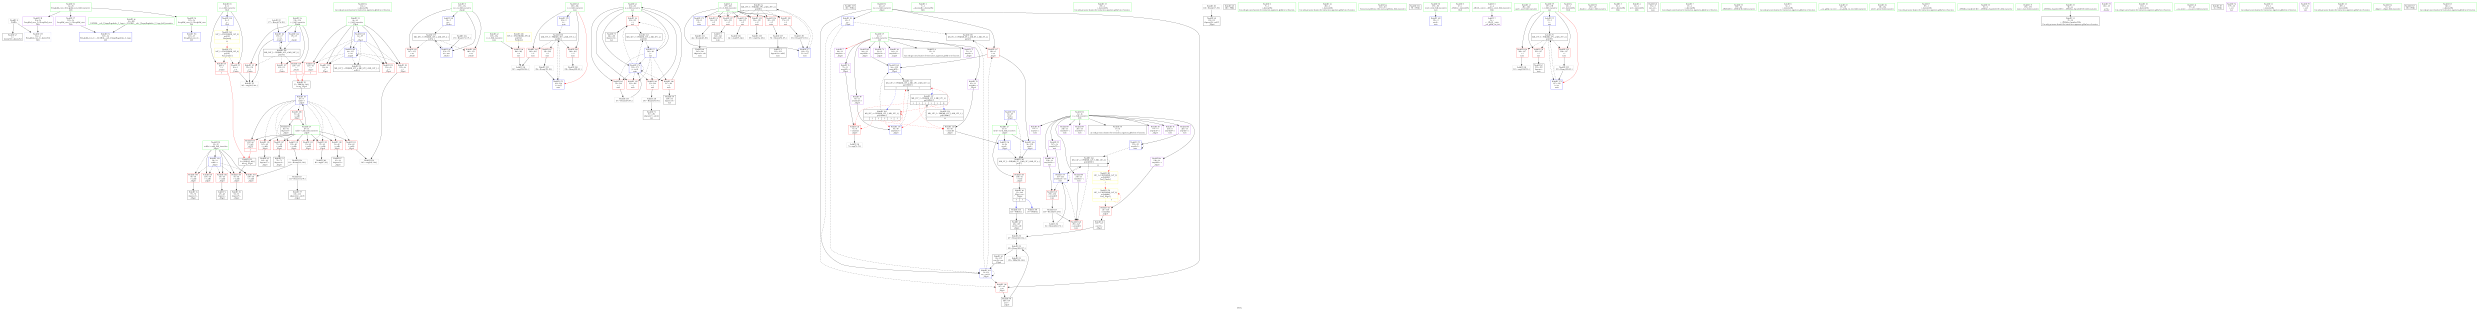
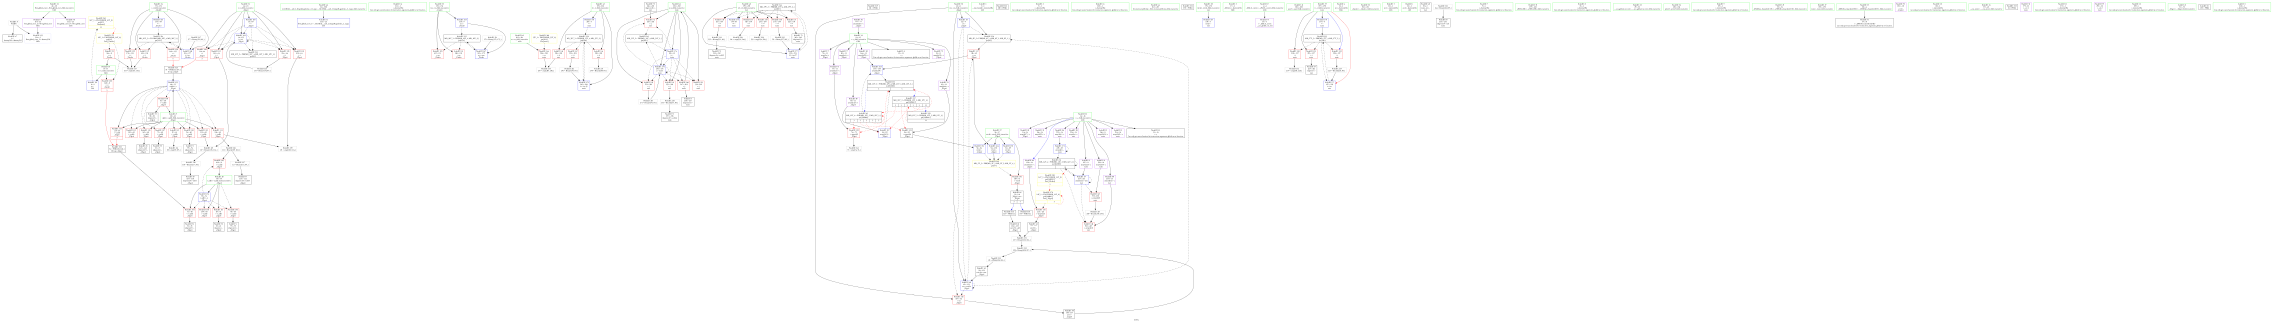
(1102, 7) -> none
(950, 20) -> (976, 22)
(71, 21) -> none
(192, 21) -> (71, 23)
(714, 21) -> none
(1568, 27) -> (1339, 28)
(623, 29) -> (651, 15)
(242, 36) -> (108, 61)
(192, 37) -> none
(475, 37) -> (500, 31)
(886, 44) -> (858, 30)
(855, 45) -> (852, 46)
(282, 53) -> (158, 38)
(586, 53) -> (612, 53)
(259, 57) -> (138, 62)
none -> (262, 70)
(925, 113) -> (906, 115)
(1165, 119) -> (1049, 133)
(1007, 122) -> (1002, 141)
none -> (209, 149)
(295, 154) -> (225, 142)
(233, 161) -> (219, 171)
(1019, 162) -> (994, 164)
(1053, 225) -> none
(1009, 252) -> (991, 264)
